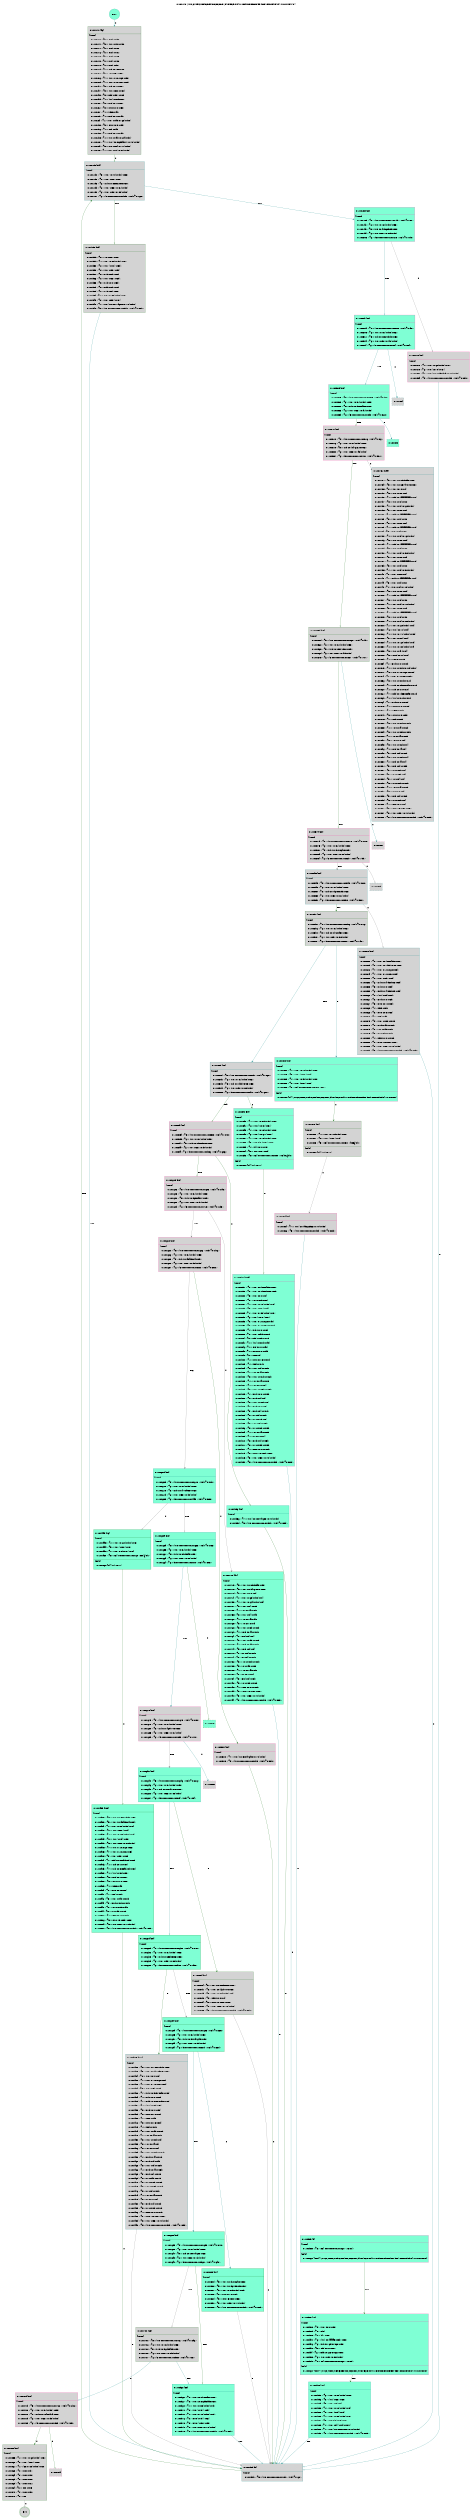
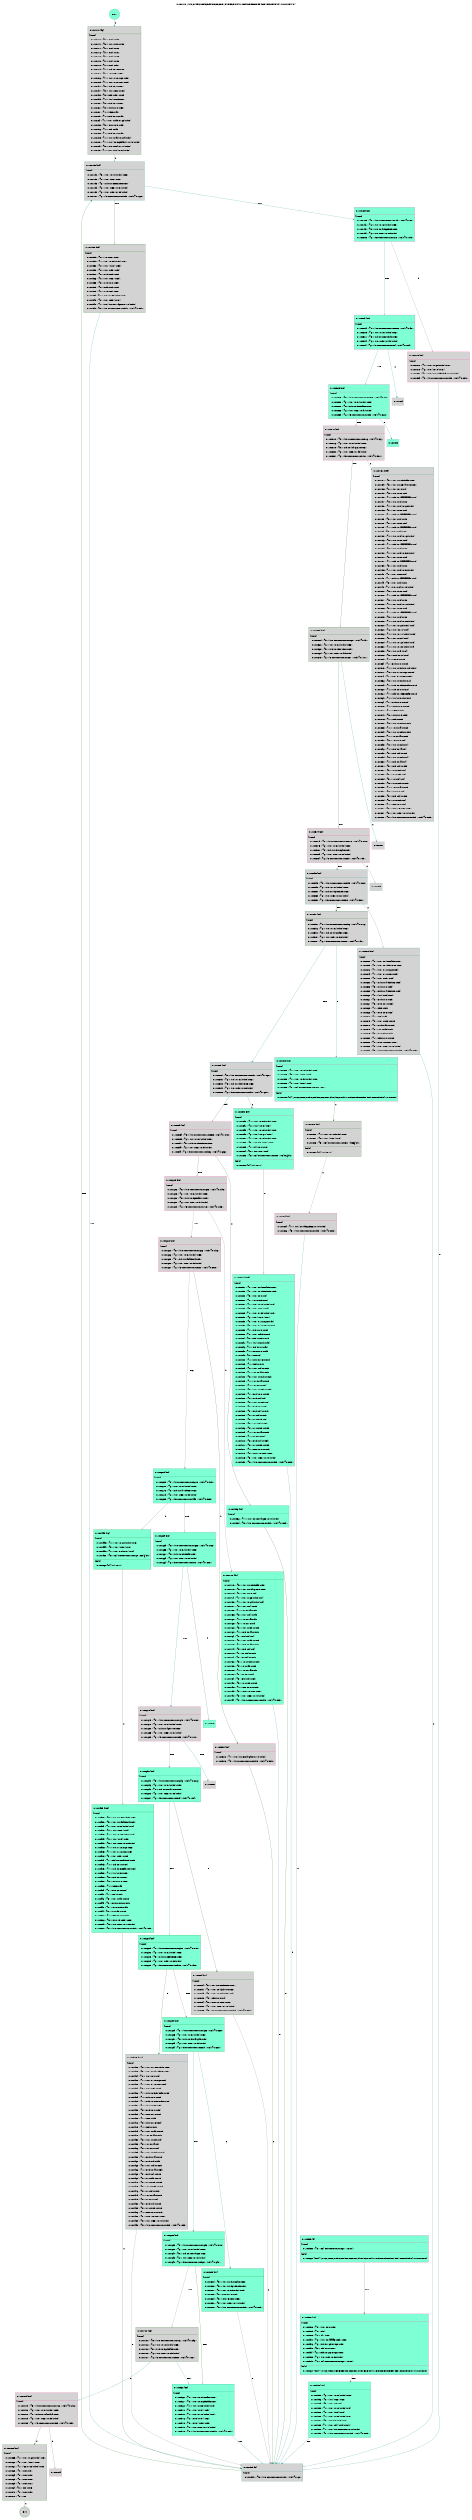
(202, 1754) -> (202, 1754)
